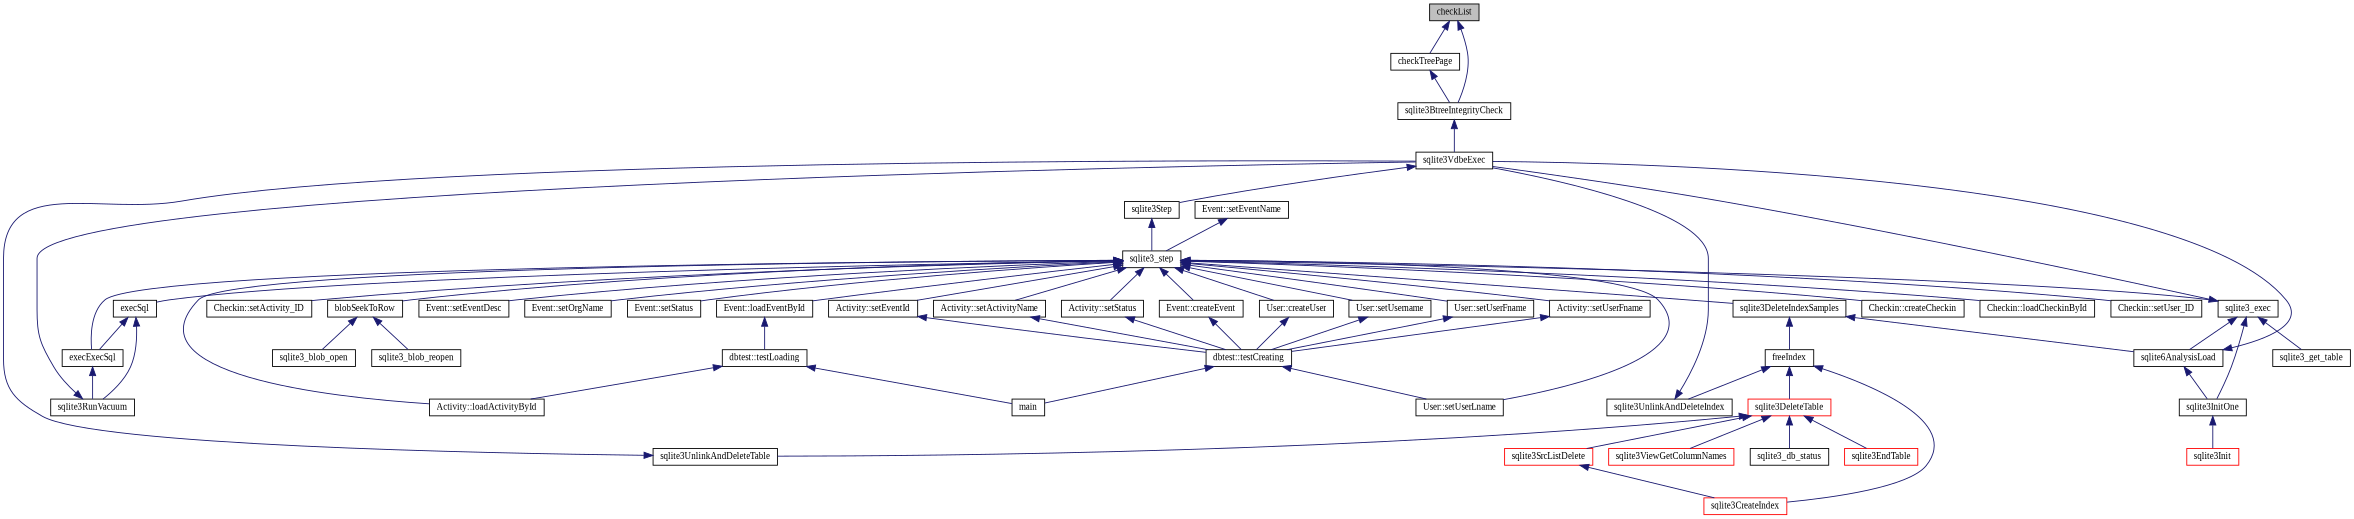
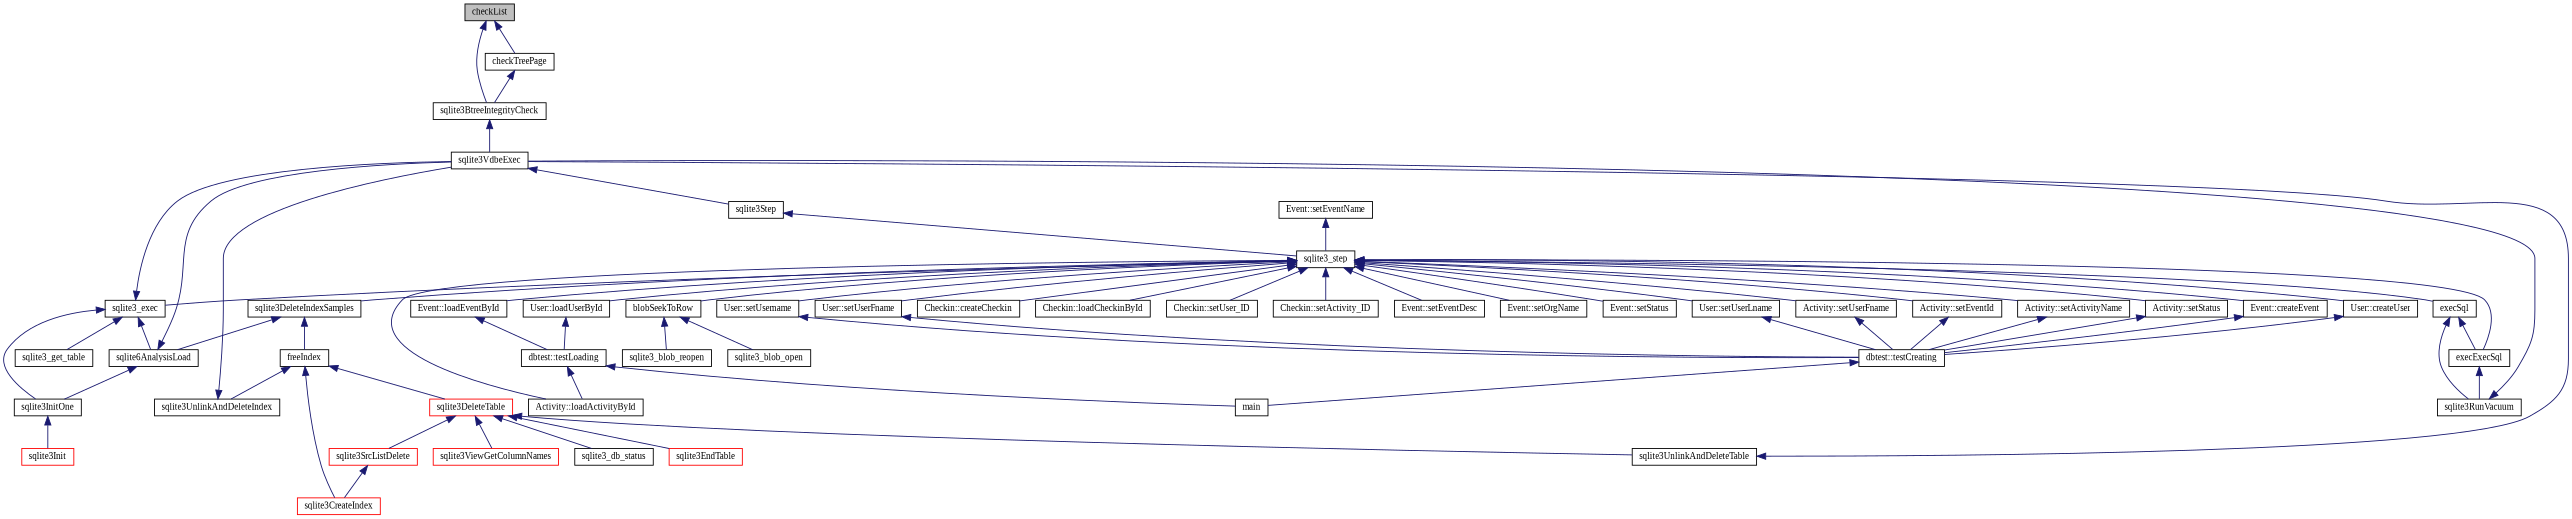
none -> (566, 309)
(1359, 384) -> (1823, 335)
